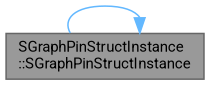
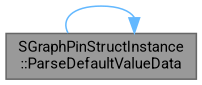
(105, 56) -> (101, 56)
